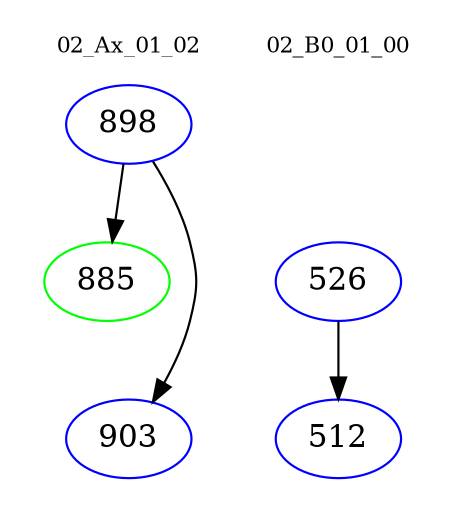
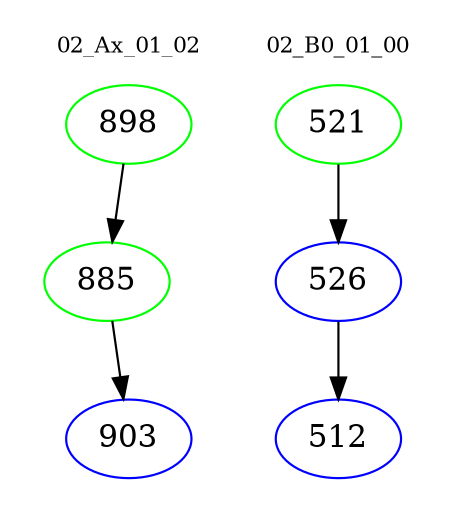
(129, 124) -> (129, 124)
none -> (338, 124)
(196, 271) -> (116, 349)
